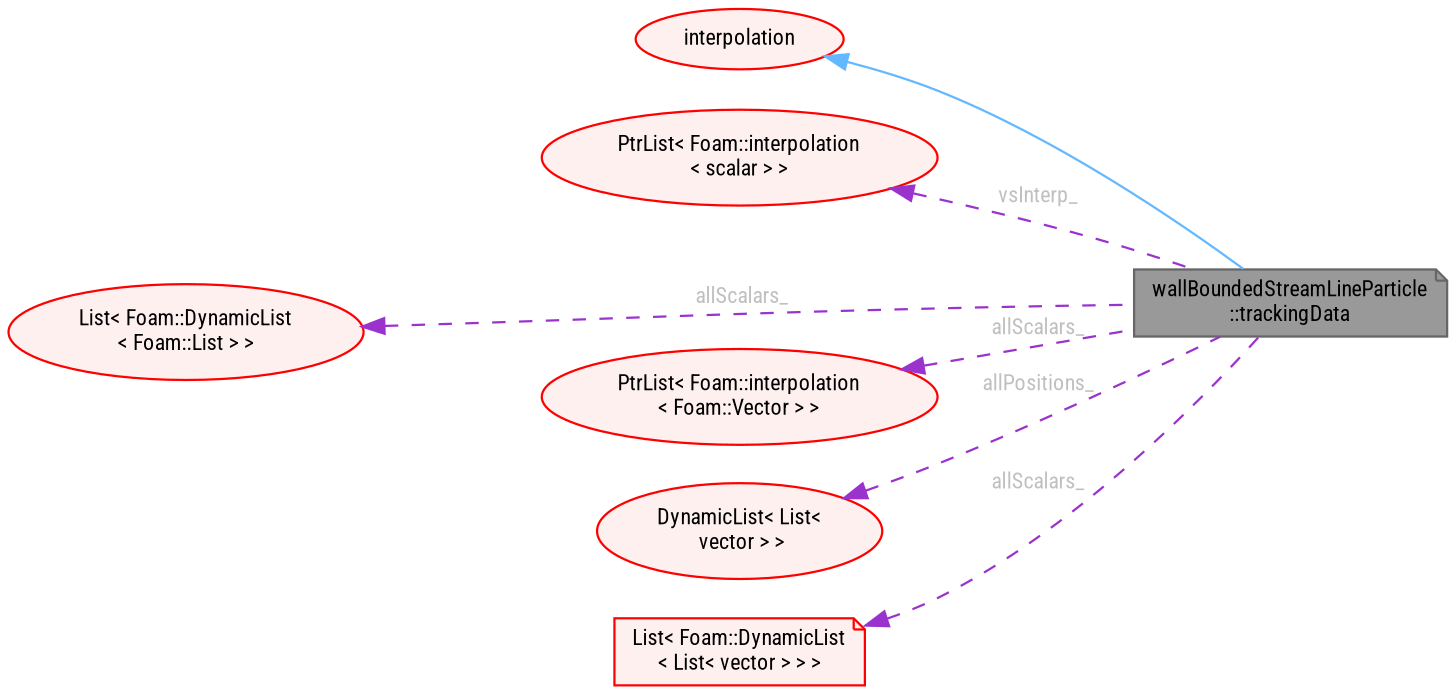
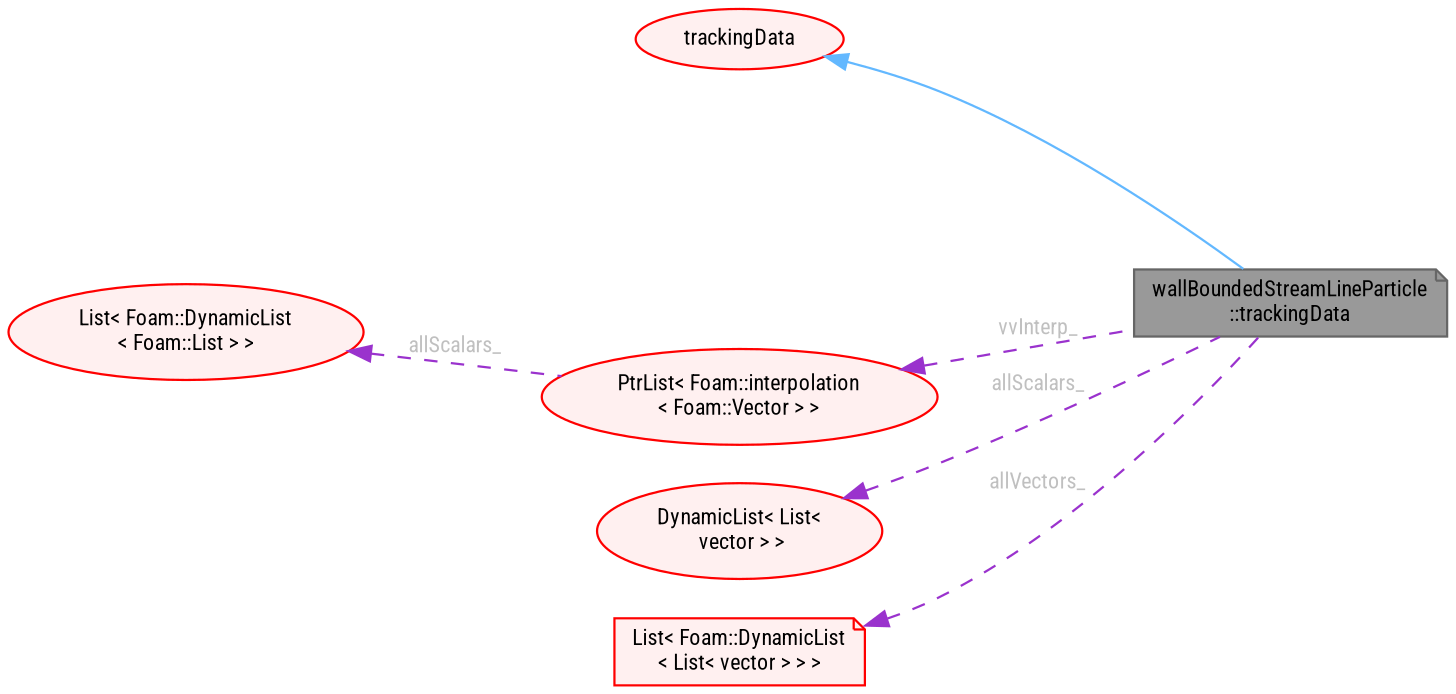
(740, 39) -> (740, 39)
(740, 158) -> none
(759, 313) -> (466, 365)
(1036, 329) -> (1036, 329)
(1036, 385) -> (1036, 385)
(1036, 483) -> (1036, 483)
